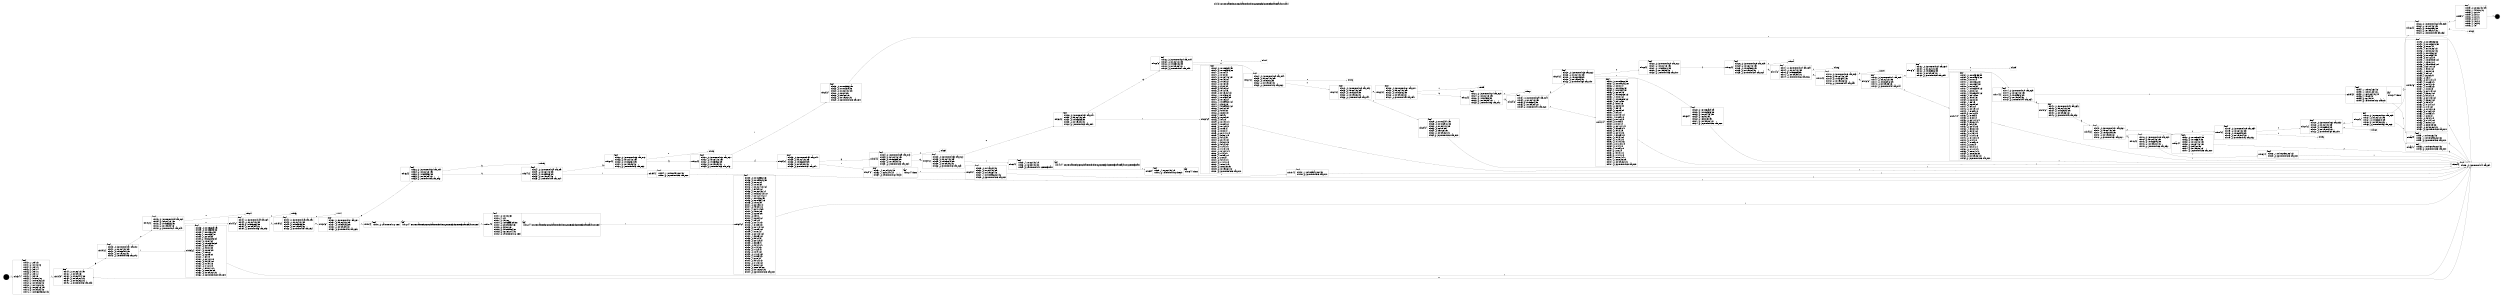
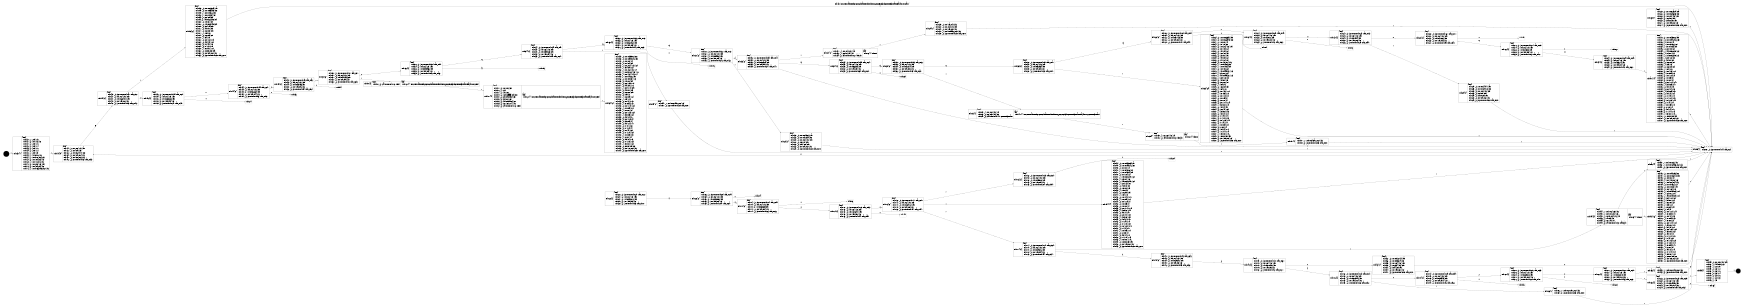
(1981, 72) -> (968, 227)
(1573, 77) -> none
(1630, 204) -> (1231, 147)
